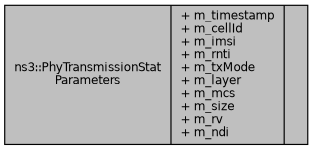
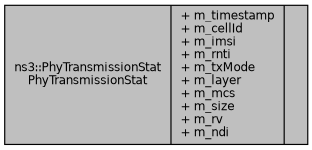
(88, 81) -> (88, 81)
